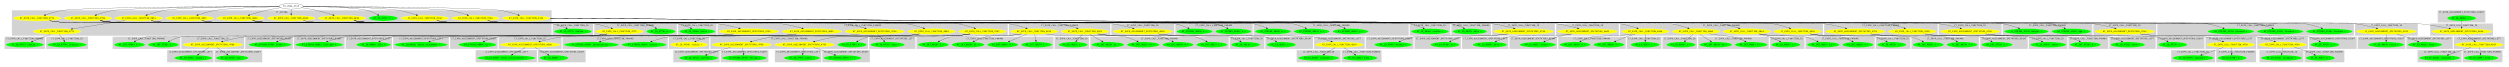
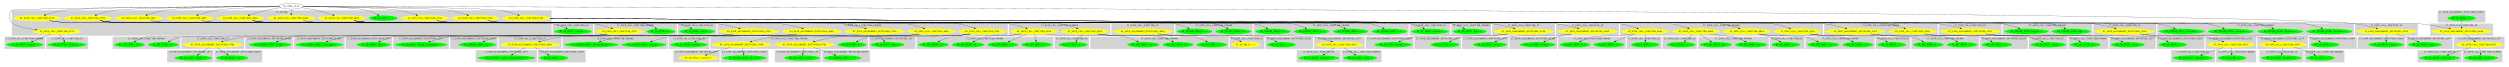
(667, 23) -> none
(1264, 23) -> (1340, 10)
(99, 25) -> (73, 8)
none -> (1389, 31)
none -> (2182, 31)
(689, 45) -> (689, 45)
(1108, 45) -> none
(1246, 45) -> (1246, 45)
(699, 58) -> (699, 58)
